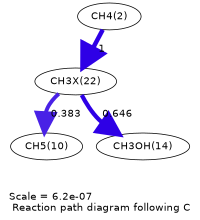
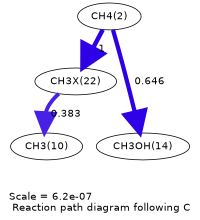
(91, 110) -> (124, 71)
(47, 146) -> (47, 146)
